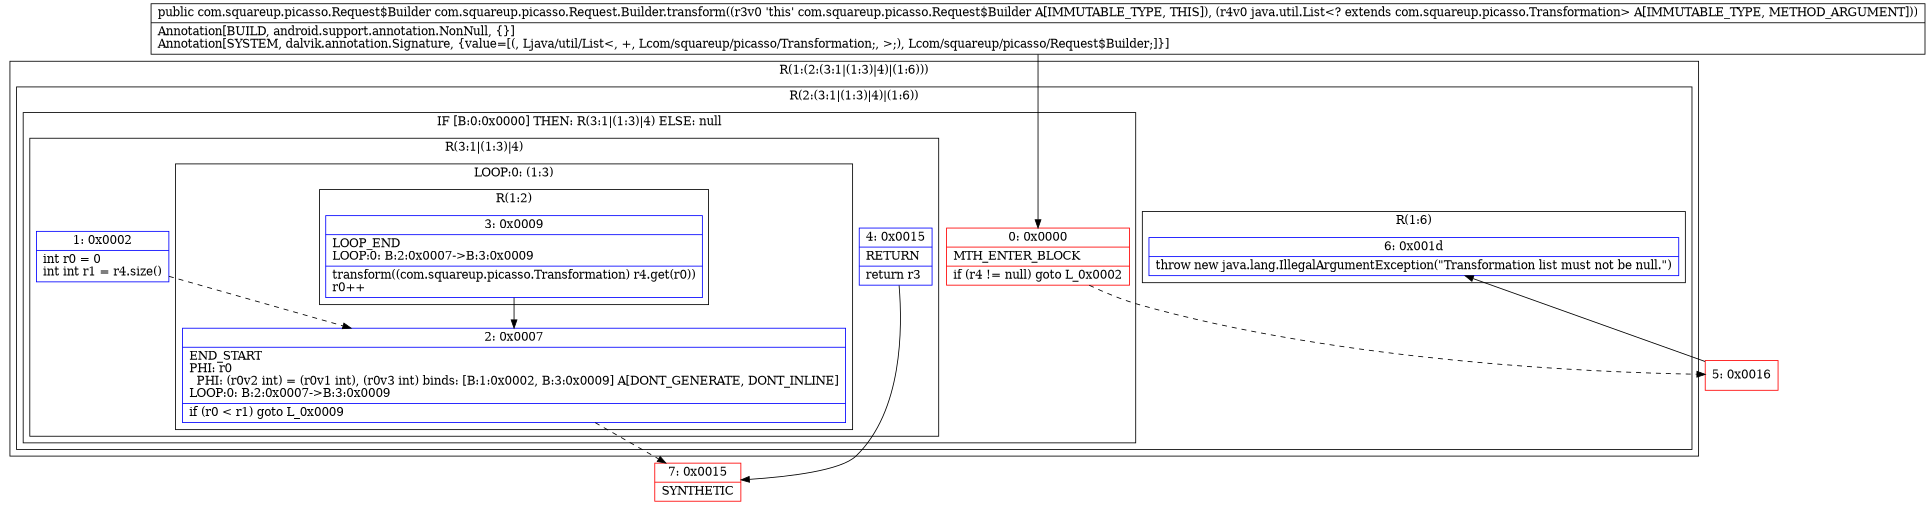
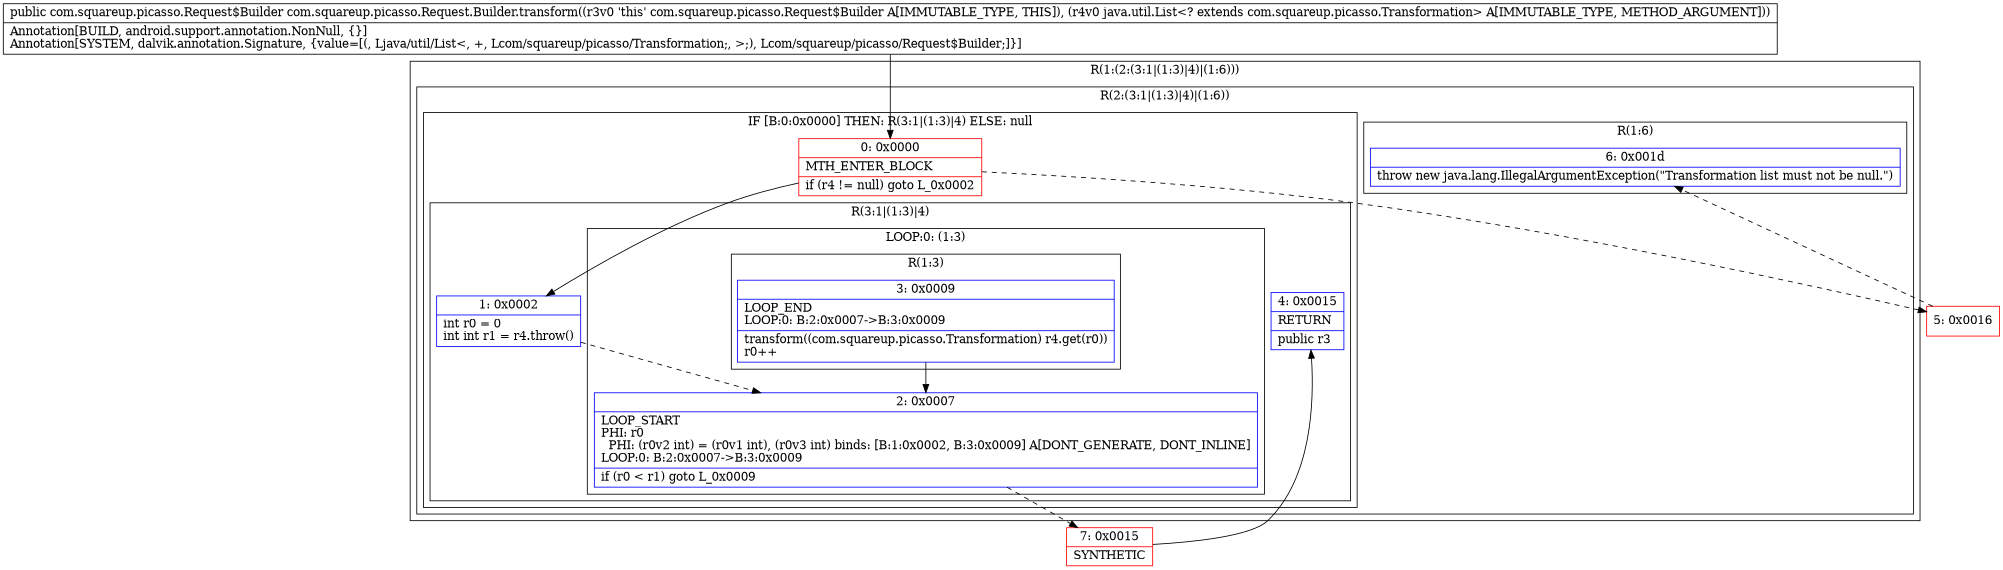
(514, 199) -> (926, 264)
none -> (684, 221)
(103, 272) -> (509, 336)
(894, 275) -> (1304, 340)
(1589, 320) -> (1807, 248)
(226, 356) -> (641, 421)
(877, 427) -> (1288, 493)
